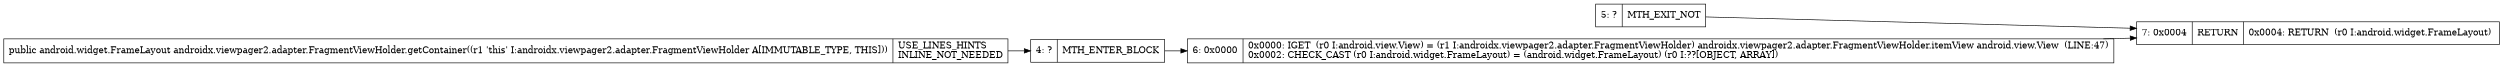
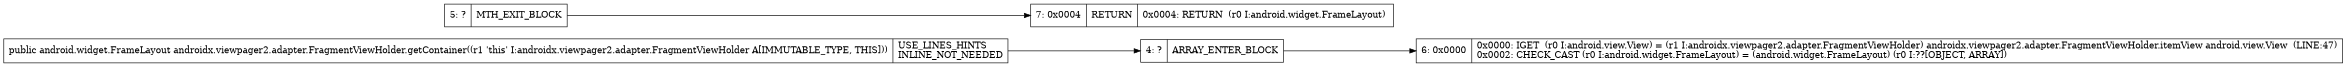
(1664, 15) -> (519, 15)
(2117, 39) -> none
(1111, 51) -> (1225, 51)
